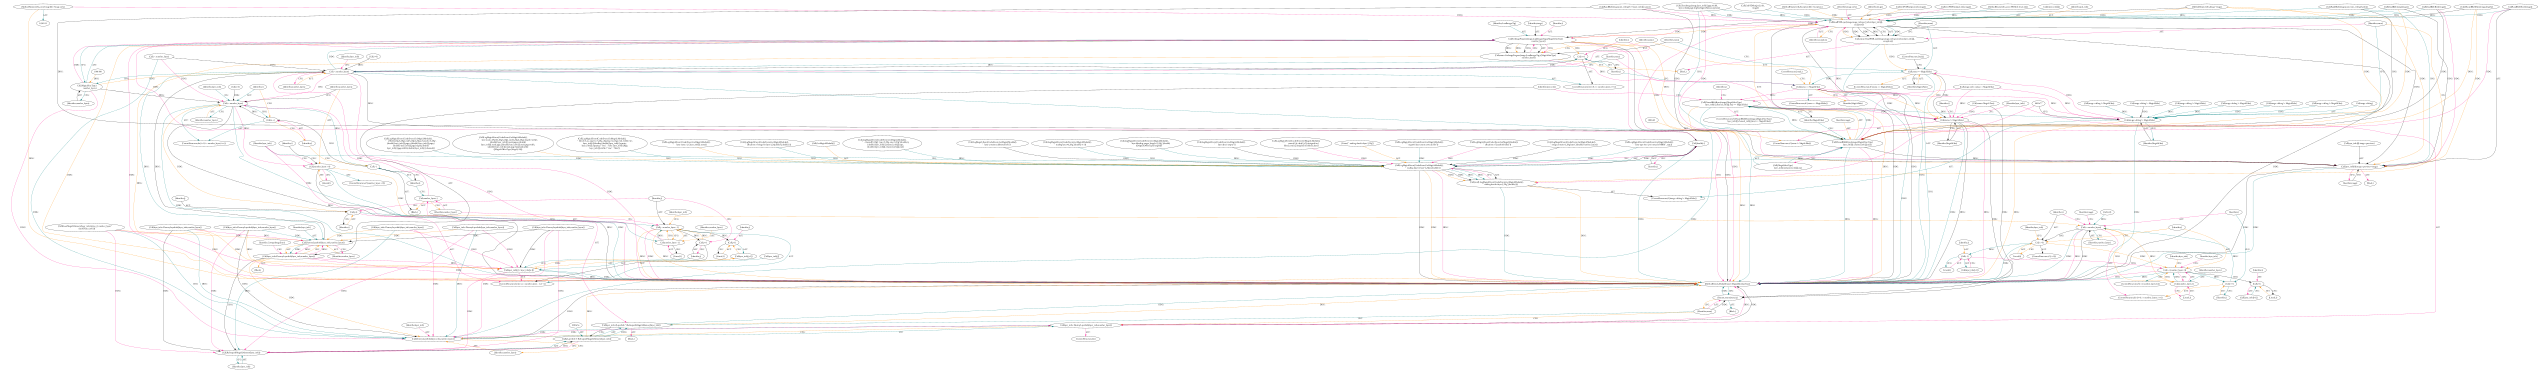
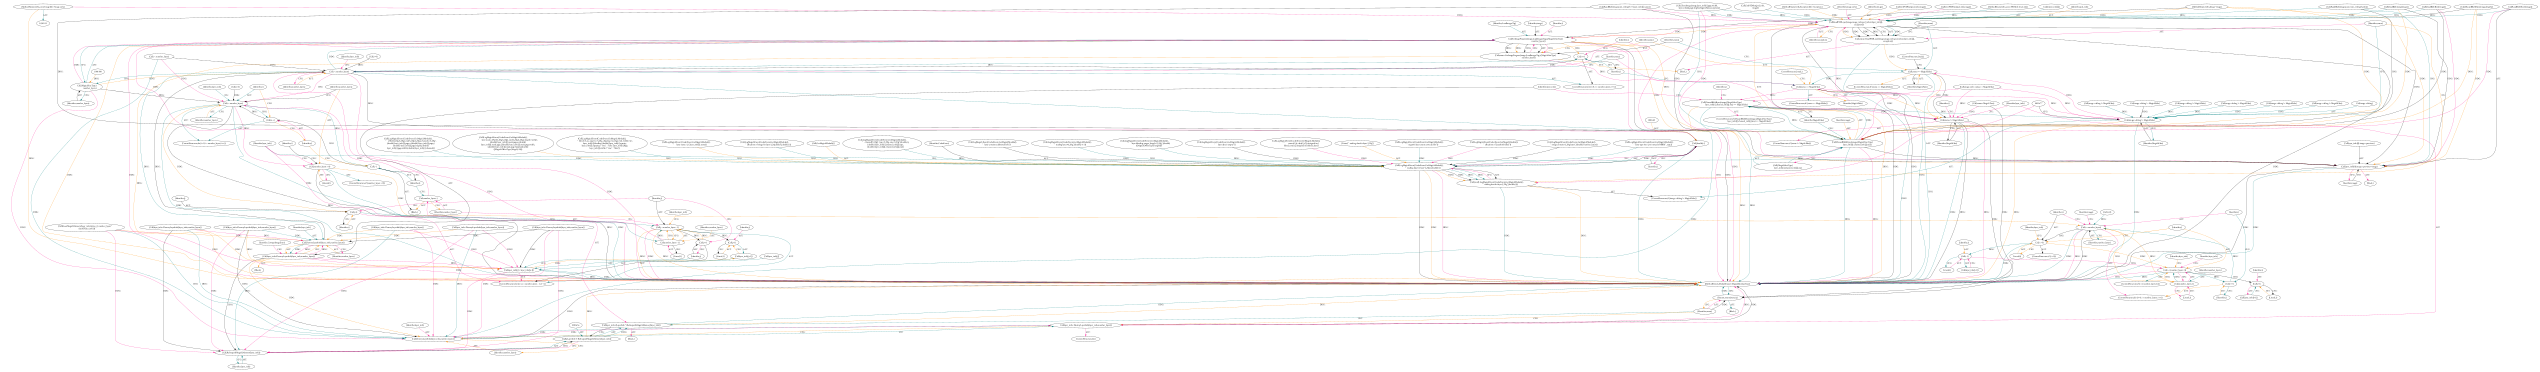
(1743, 134) -> (1672, 132)
none -> (939, 143)
(616, 262) -> (616, 262)
